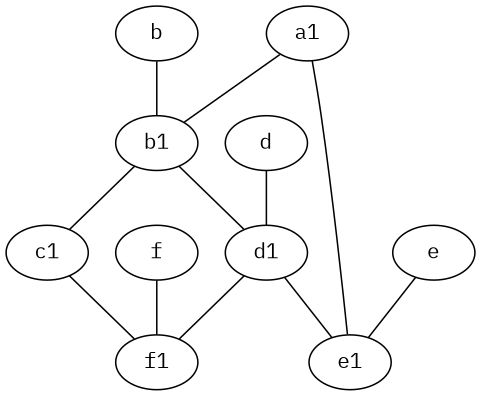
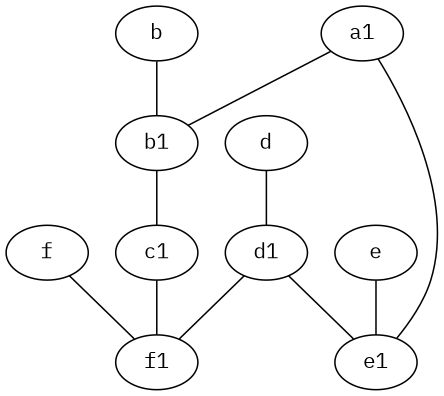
(211, 198) -> none
